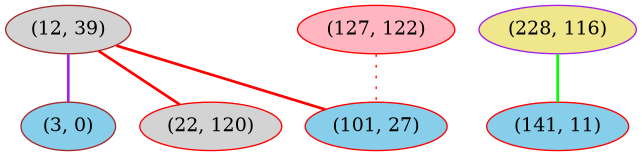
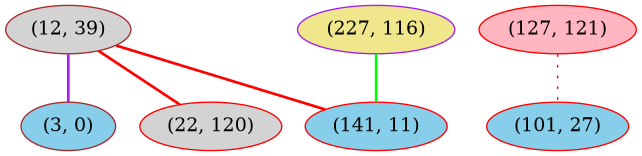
(376, 30) -> (558, 30)
(558, 30) -> (376, 30)
(221, 78) -> (221, 78)
